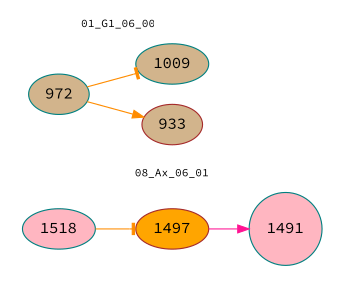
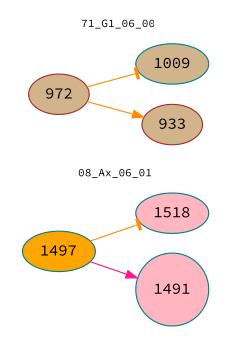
(119, 24) -> (119, 24)
(59, 94) -> (59, 94)
(113, 229) -> (113, 233)
(172, 229) -> (59, 251)
